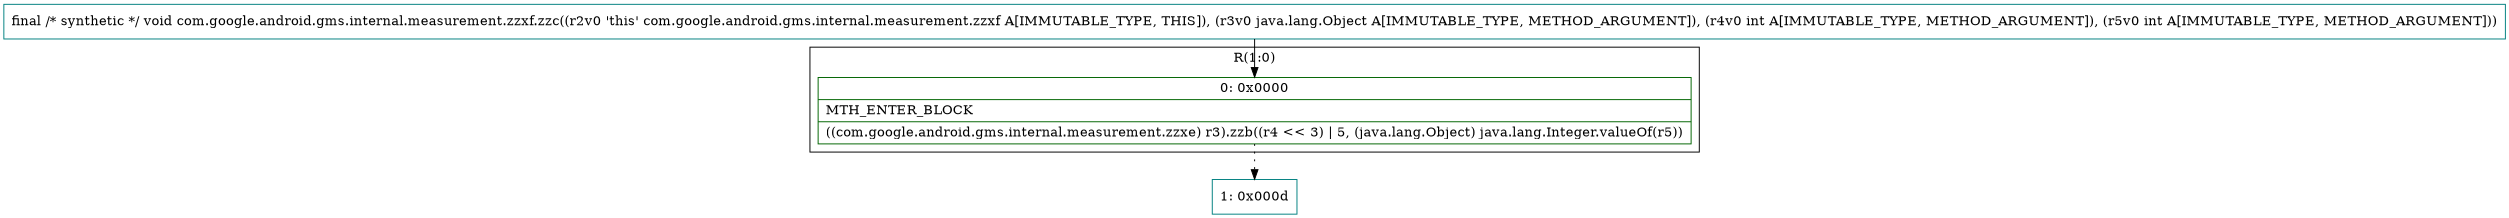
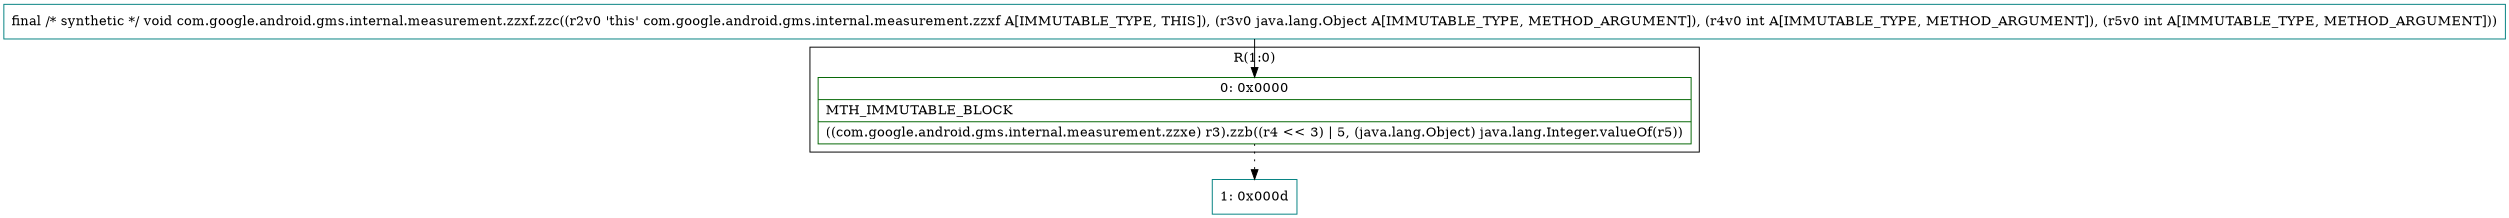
(900, 110) -> (920, 110)
